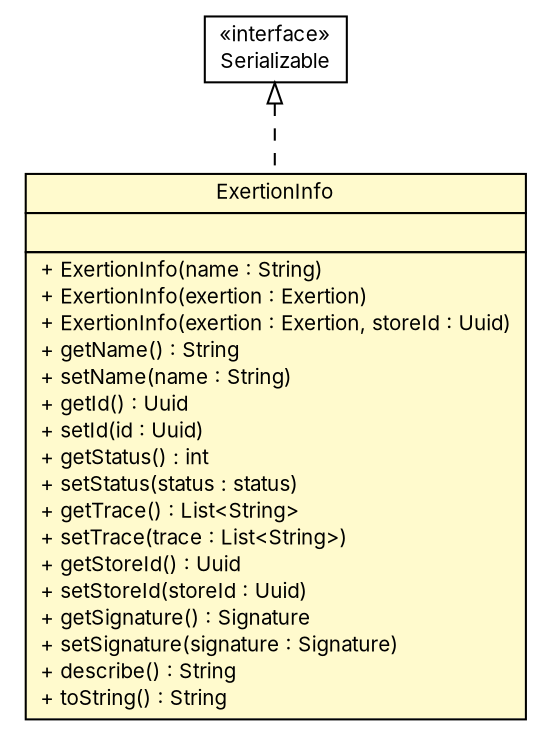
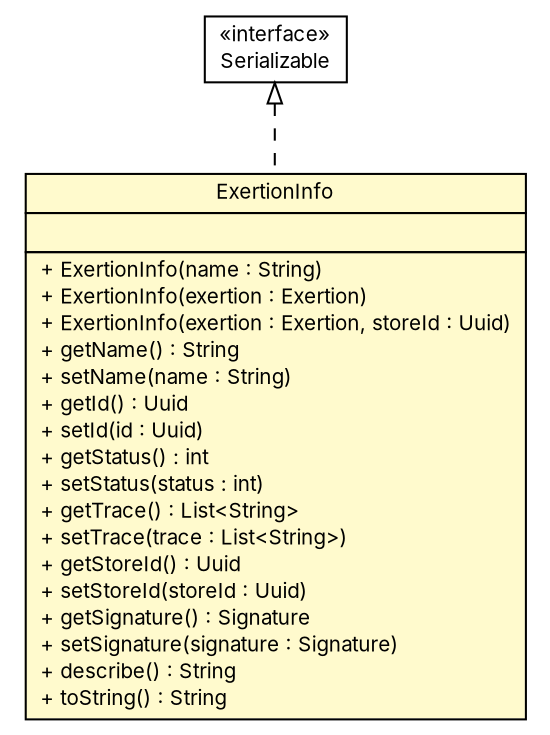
(170, 485) -> (152, 485)
